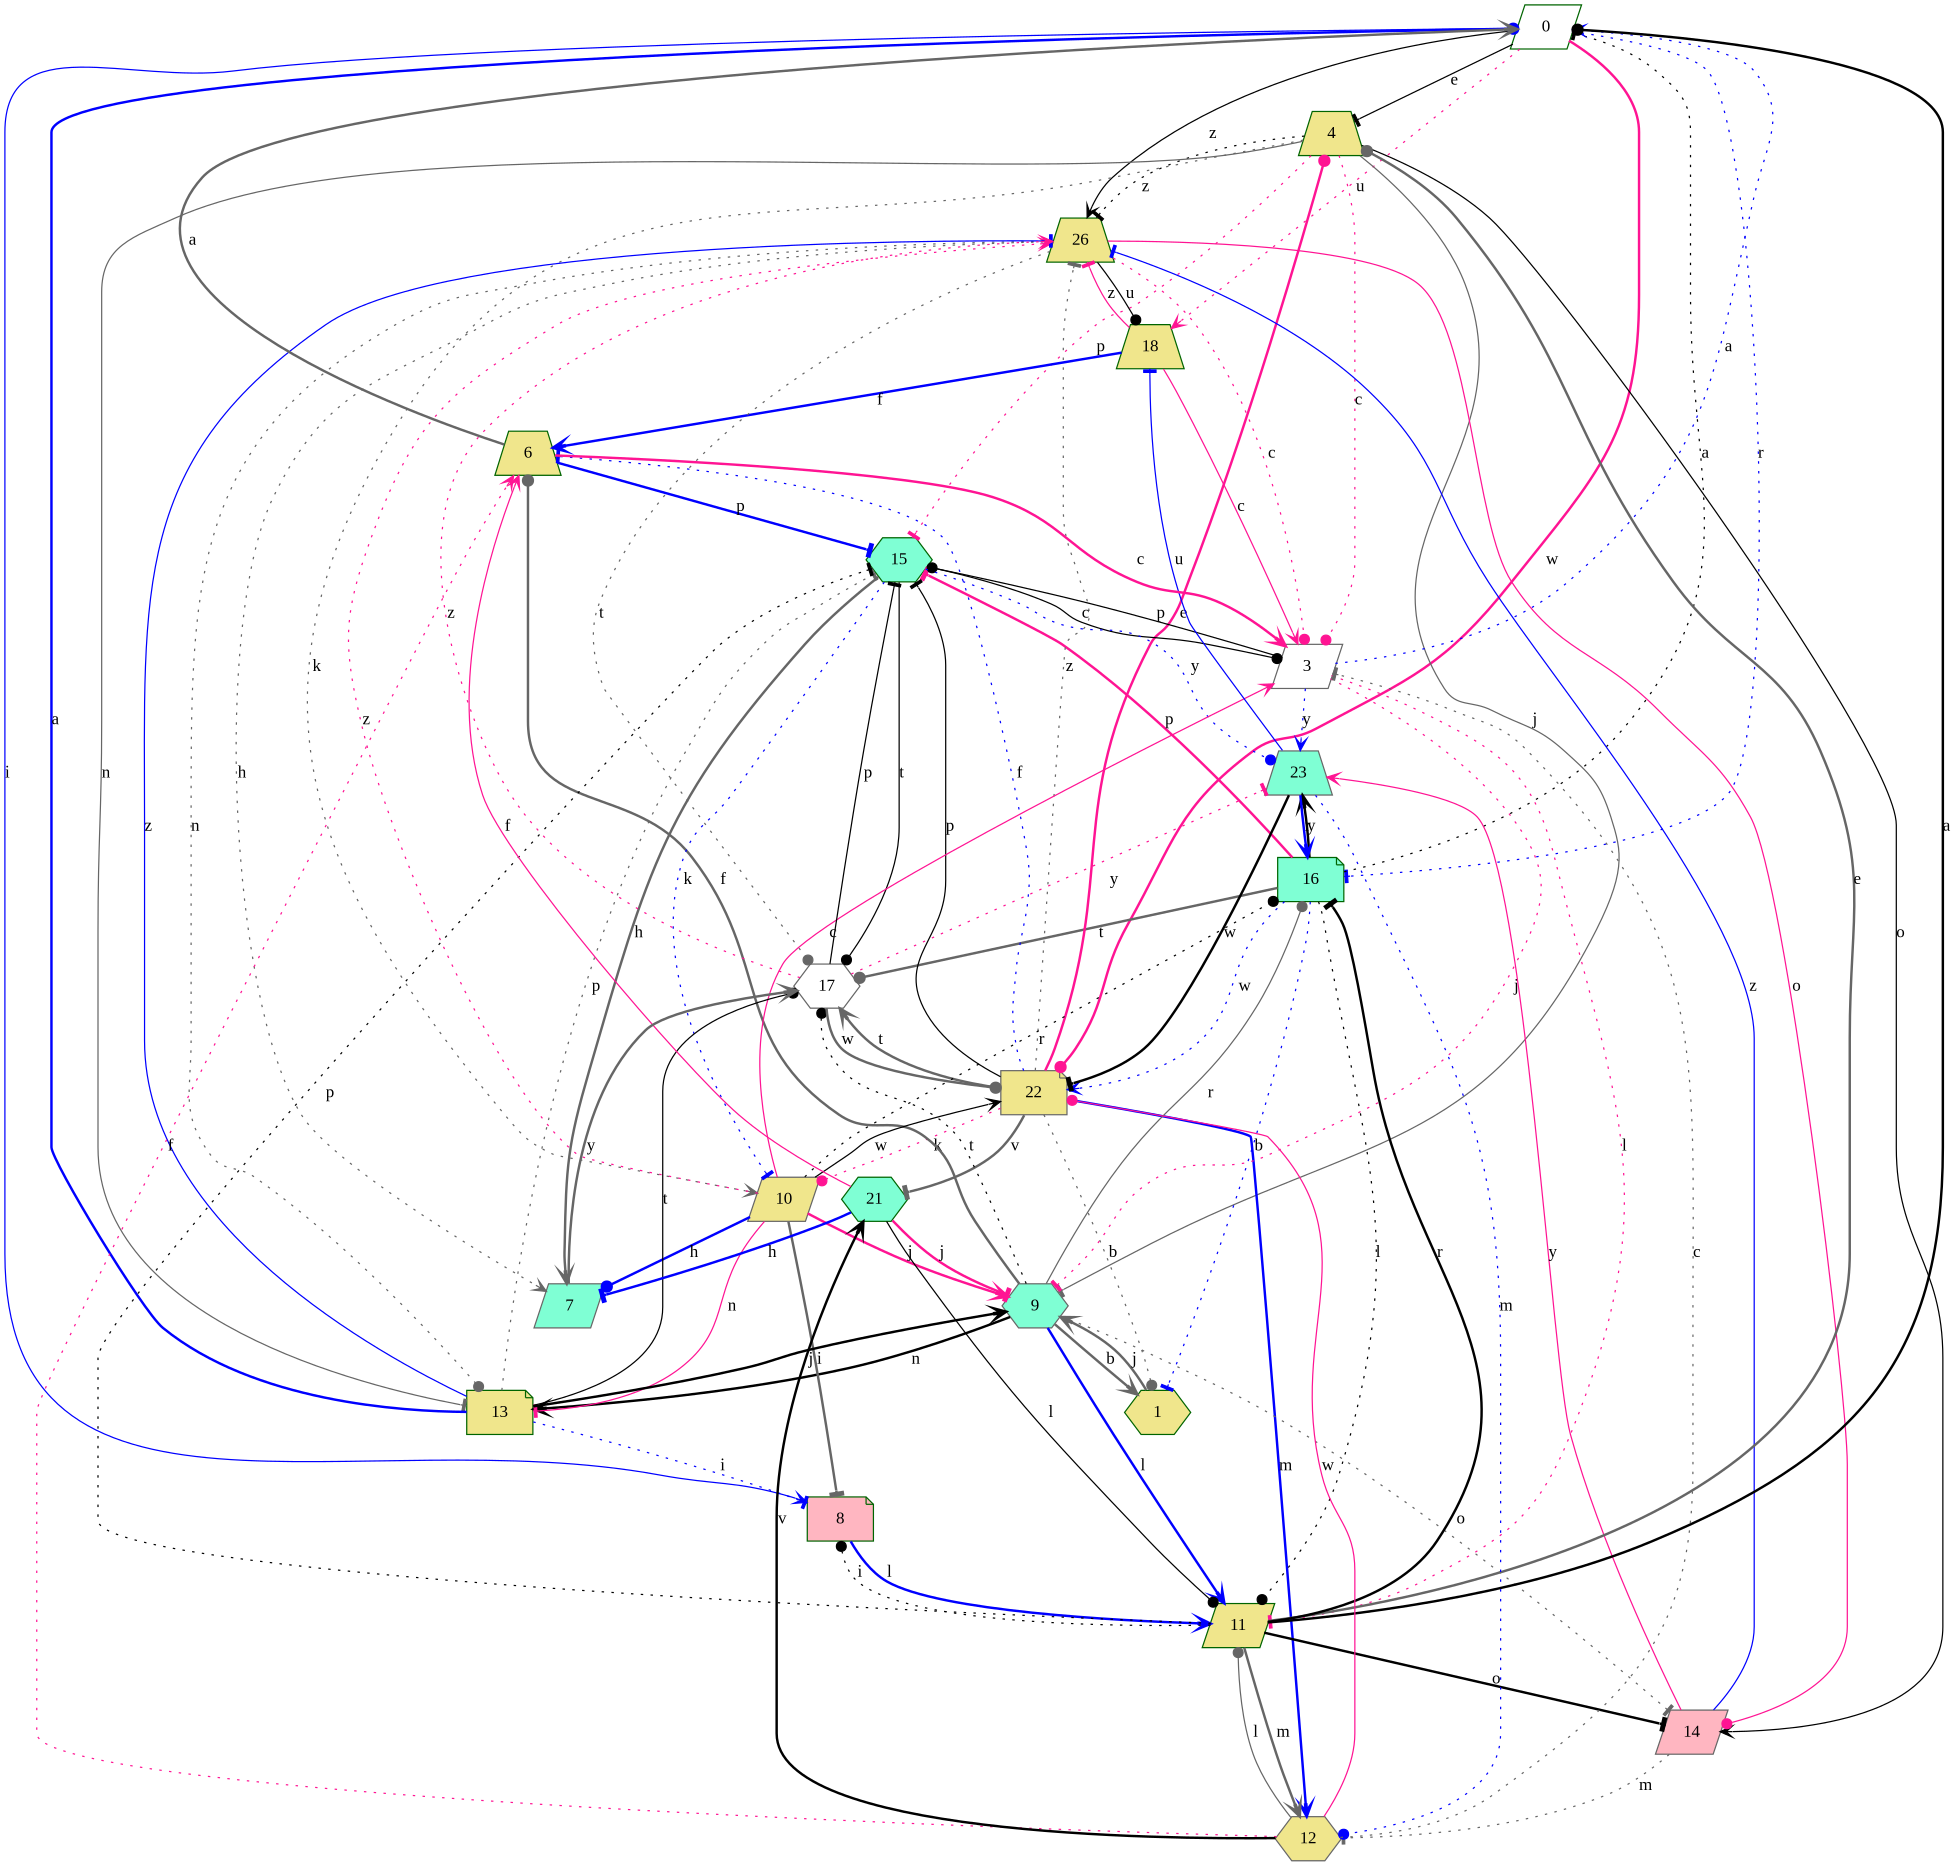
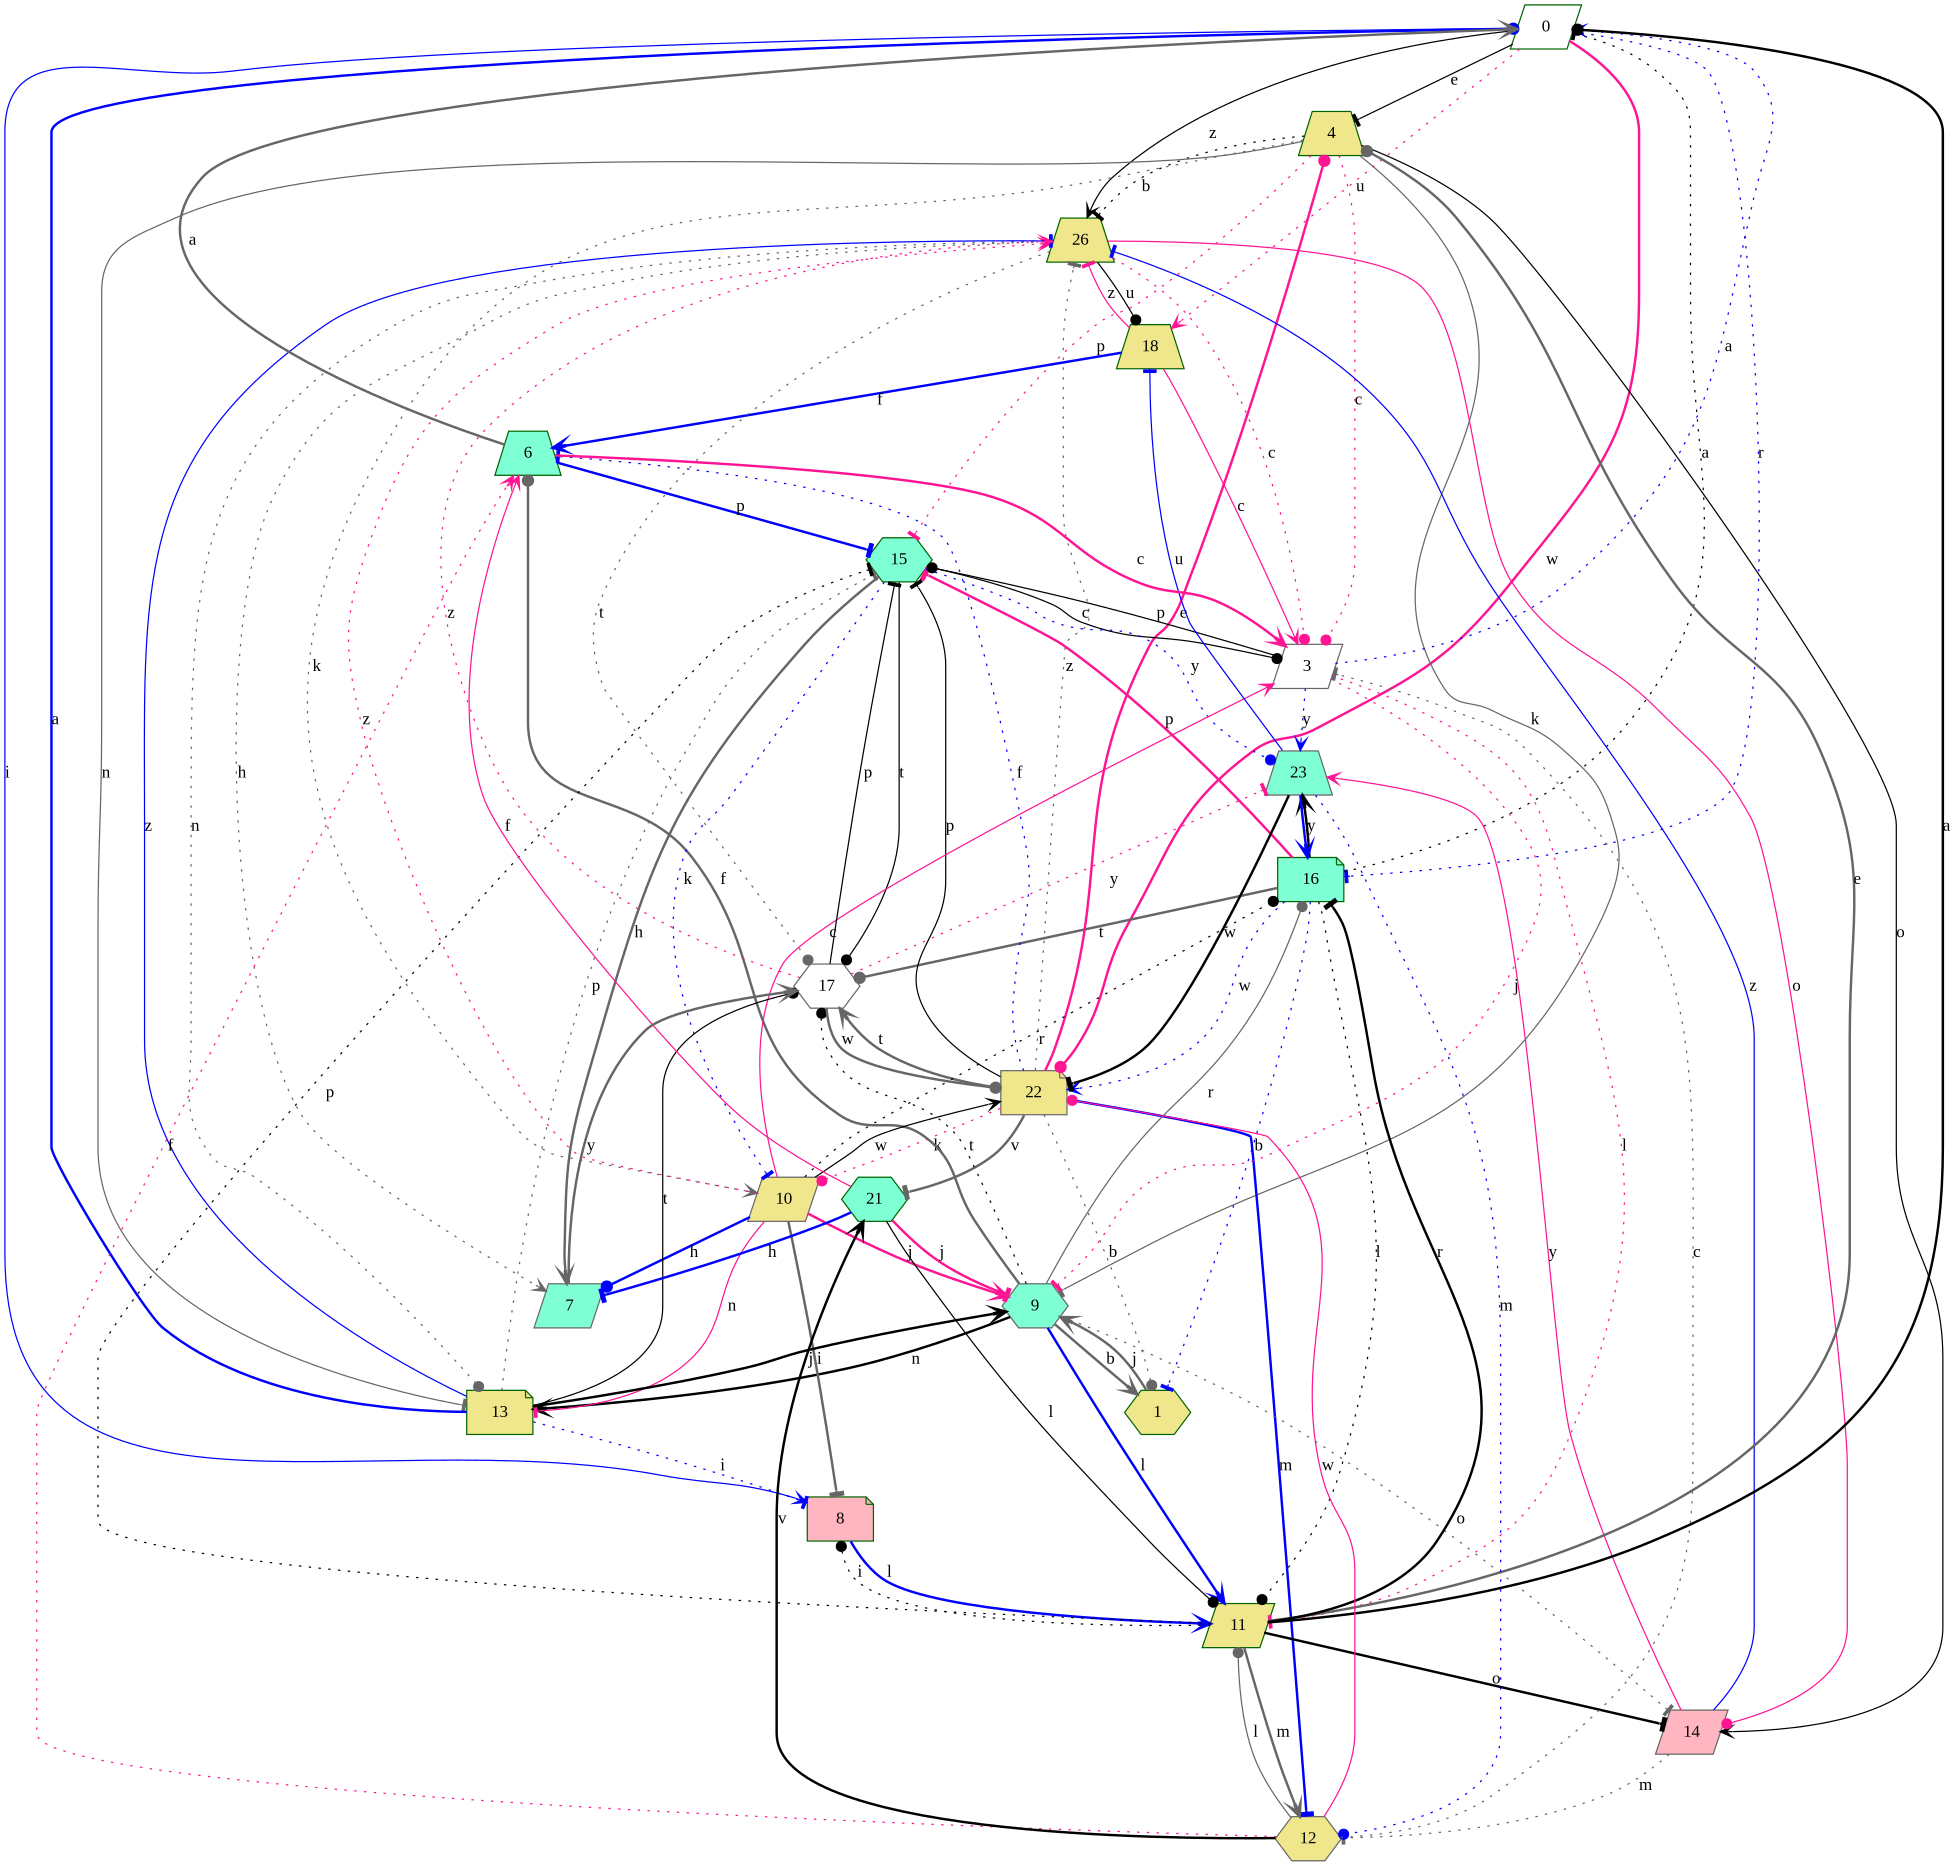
(1146, 187) -> (1146, 187)
(528, 453) -> (528, 453)
(1535, 720) -> (1535, 720)
(1272, 1380) -> (1272, 1380)
